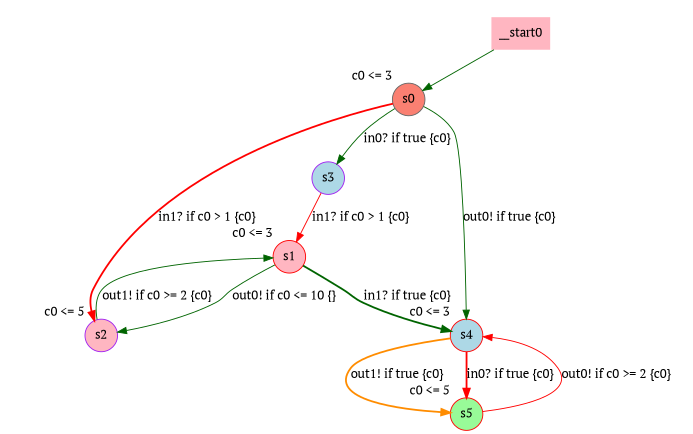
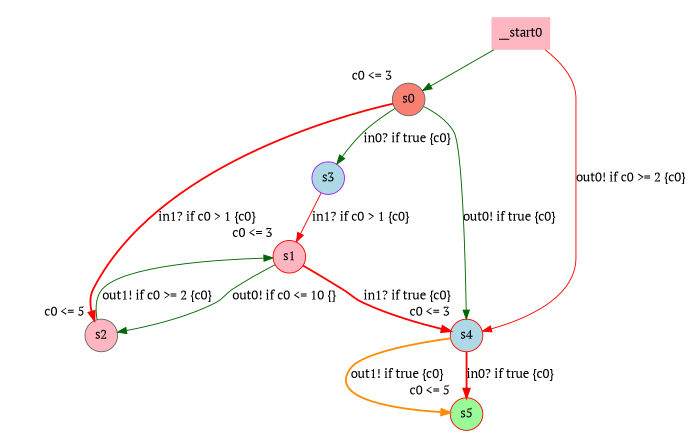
(369, 305) -> (369, 305)
(101, 335) -> (101, 335)
(561, 380) -> (576, 207)
